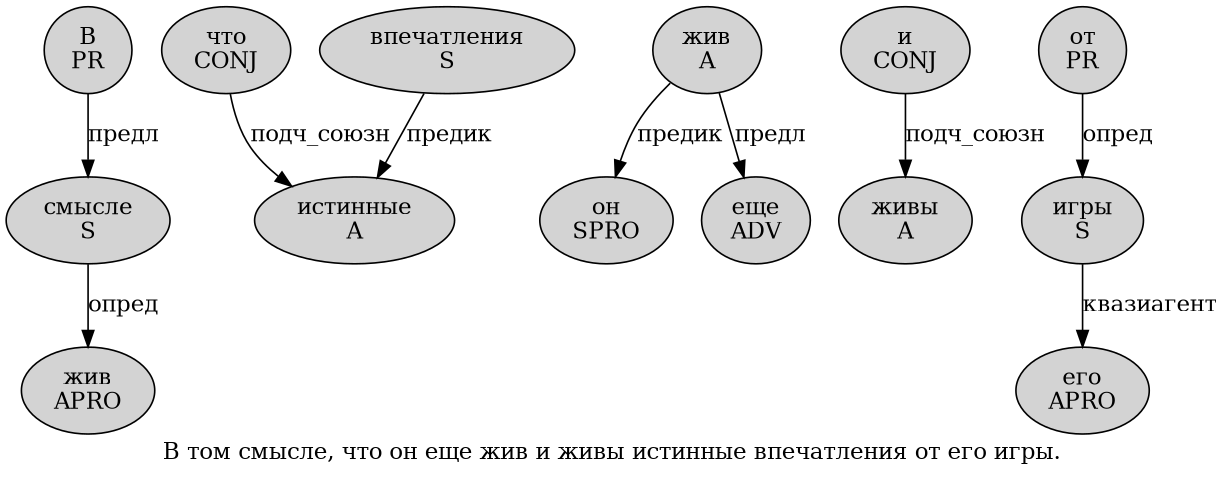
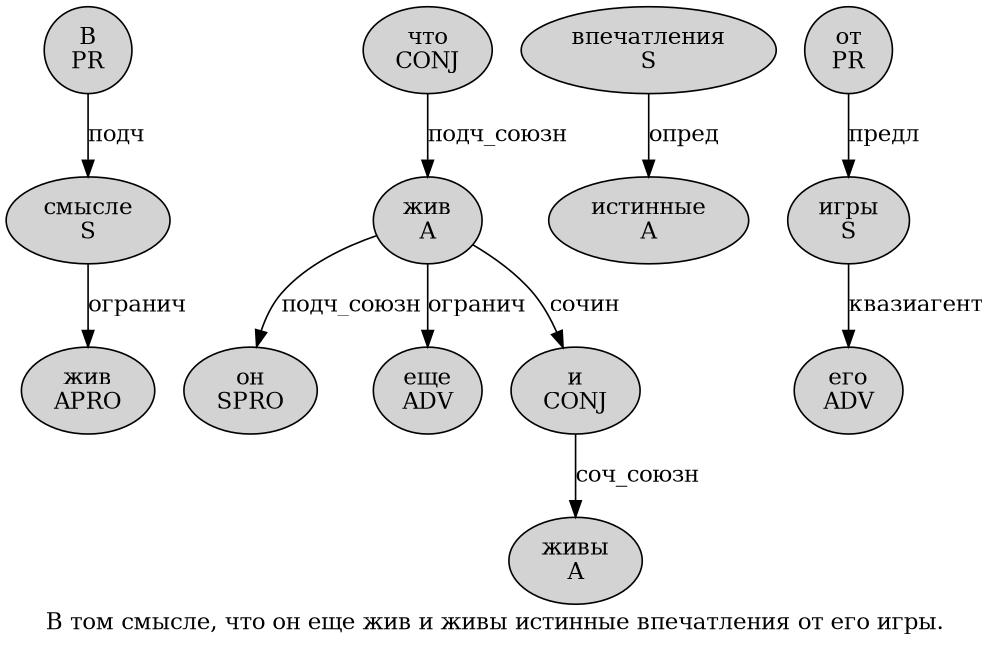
(124, 135) -> (117, 135)
(450, 135) -> (684, 135)
(680, 135) -> (351, 305)
(771, 135) -> (477, 305)
(975, 135) -> (637, 476)
(1118, 135) -> (884, 135)
(246, 140) -> (428, 127)
none -> (522, 281)
(123, 305) -> (138, 305)
(1083, 391) -> (849, 391)
